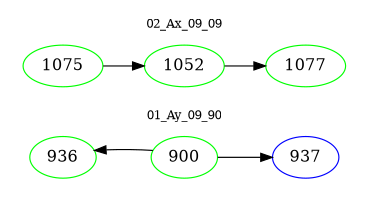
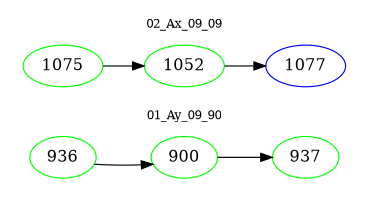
(306, 66) -> (306, 66)
(130, 150) -> (118, 165)
(306, 157) -> (306, 157)
